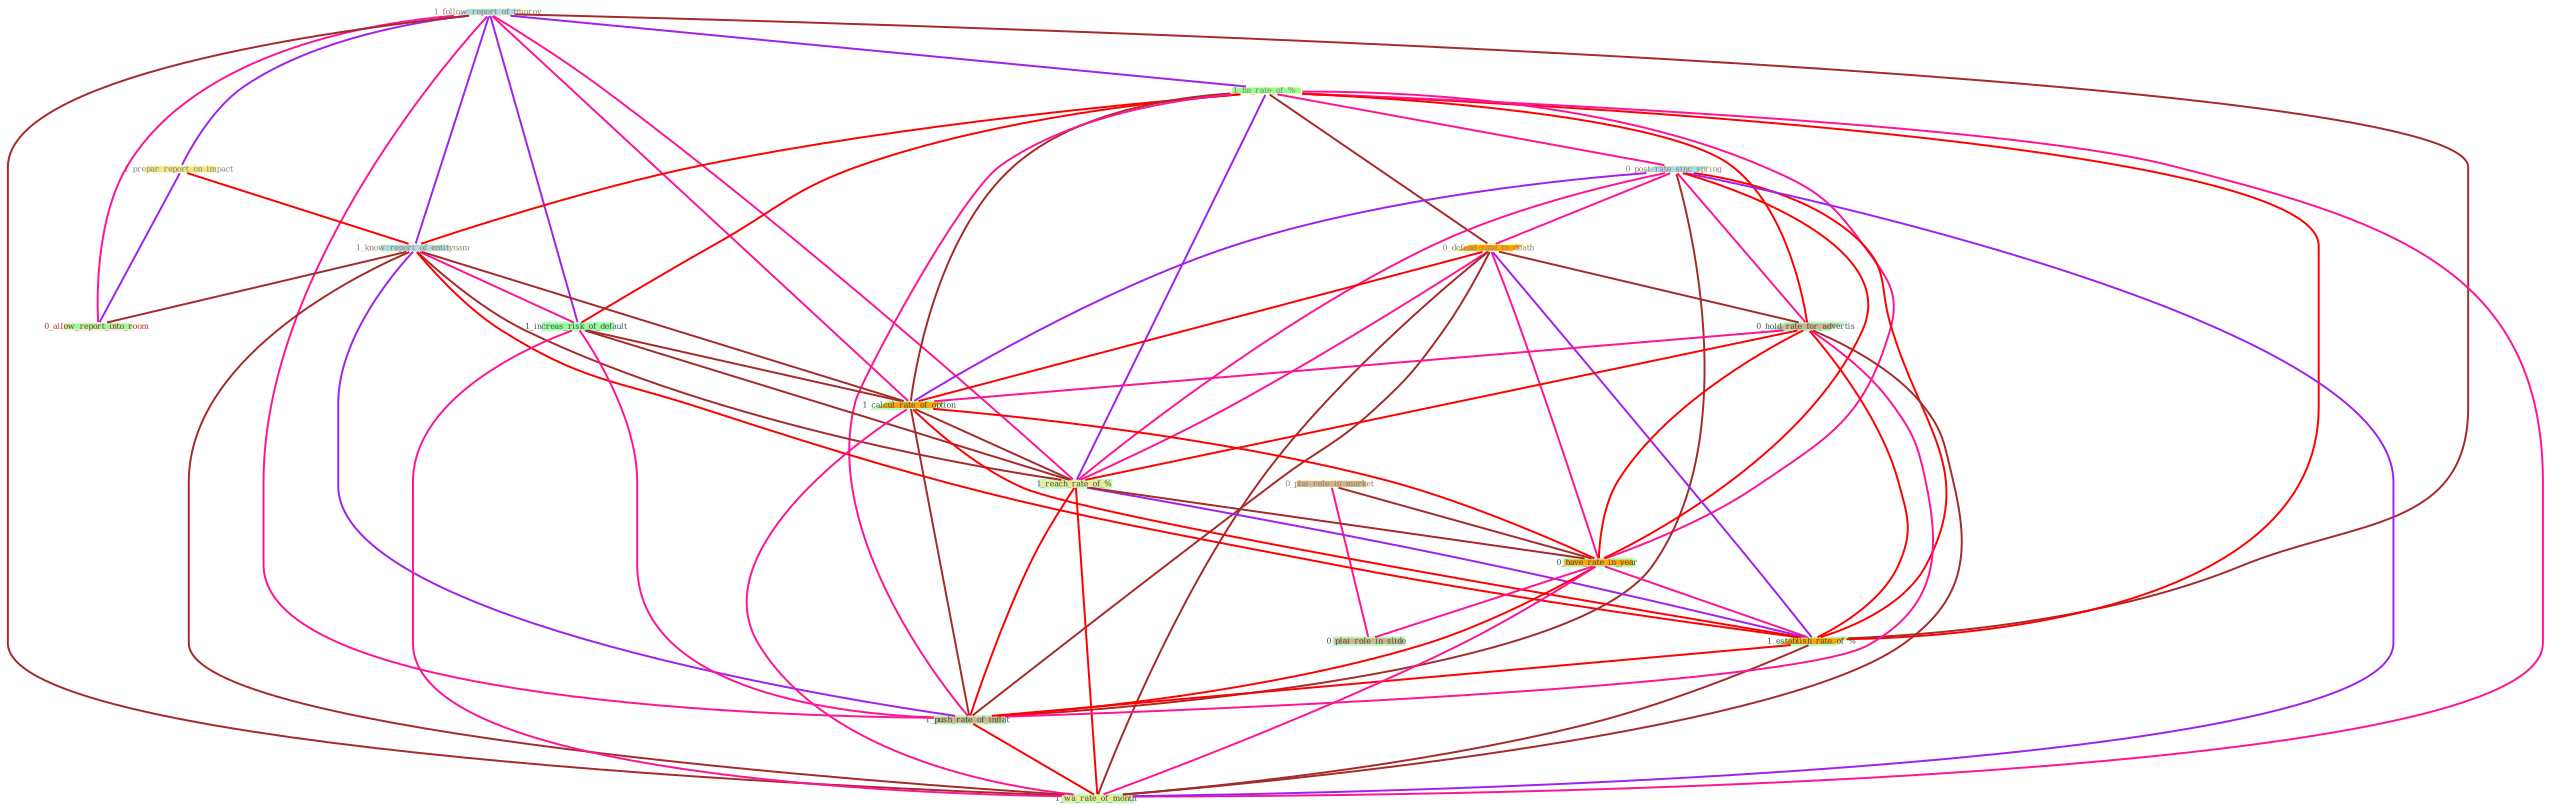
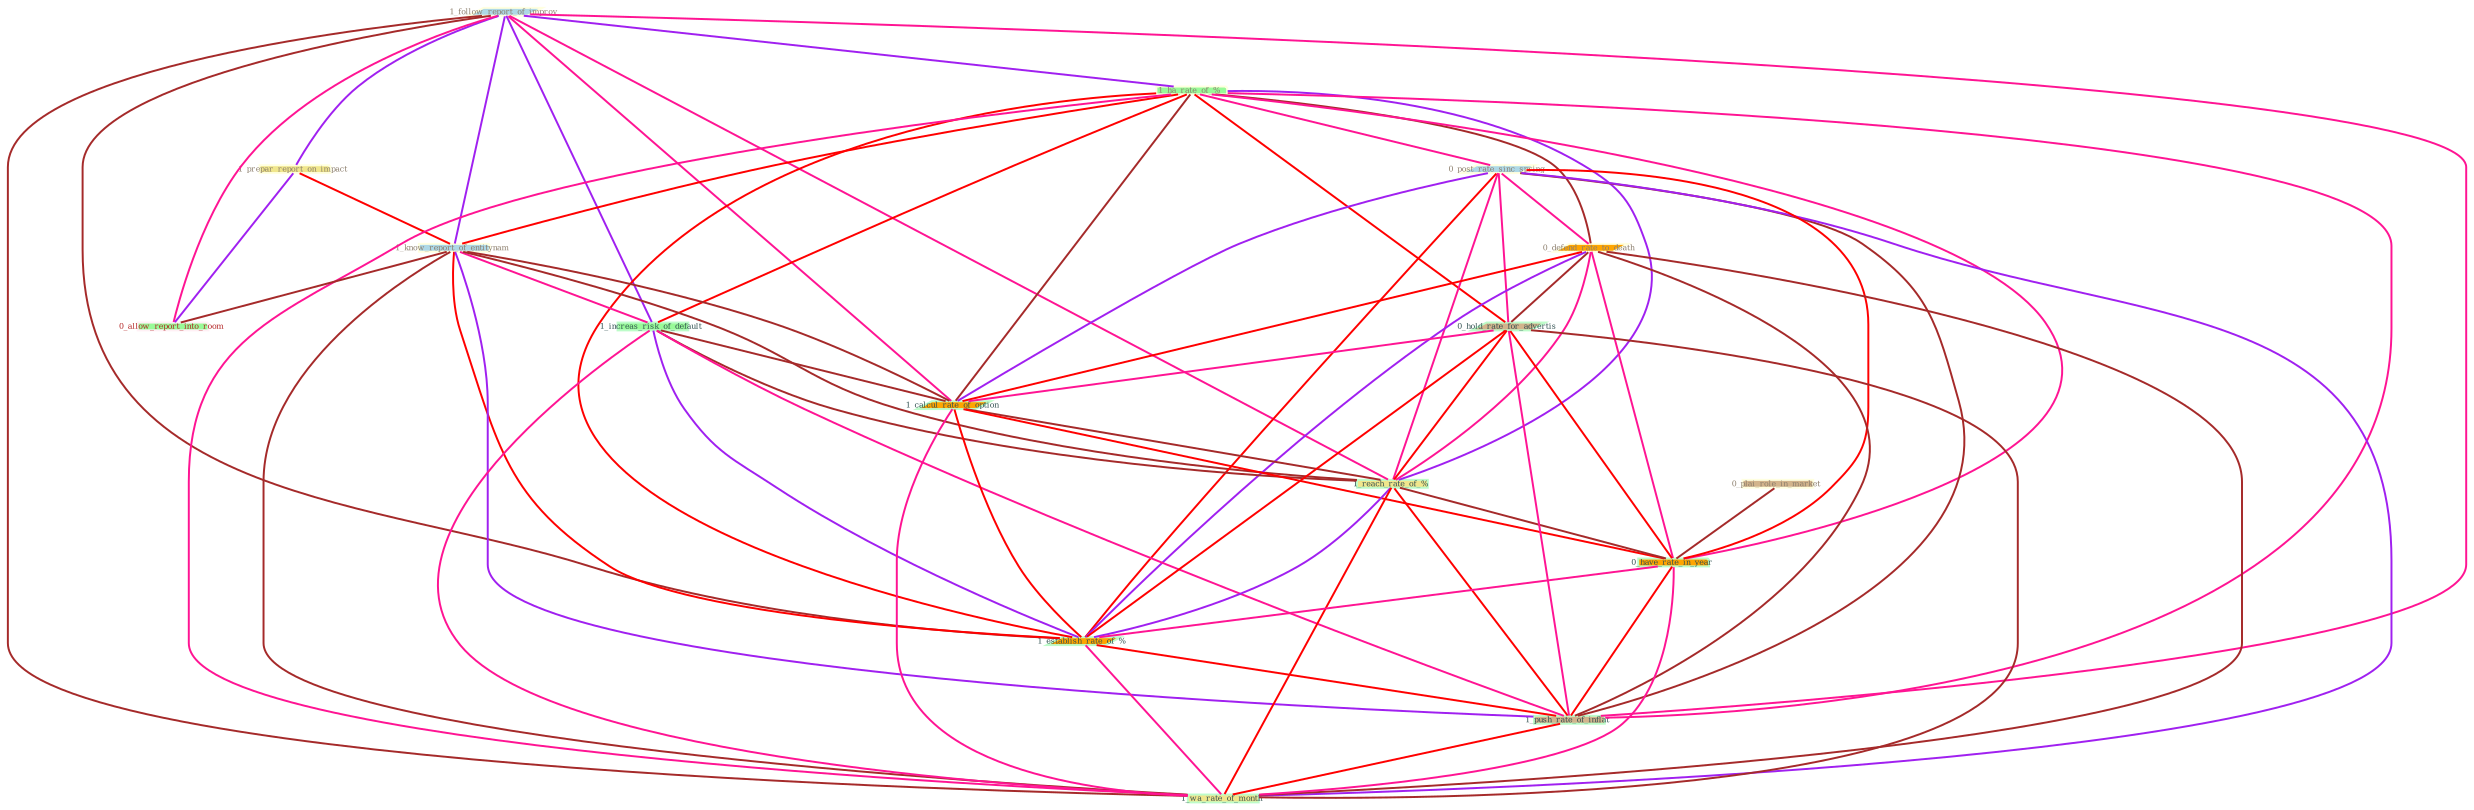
none -> (832, 521)
(940, 562) -> none
(1369, 641) -> none
(1576, 727) -> (1153, 720)
